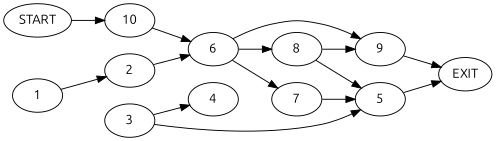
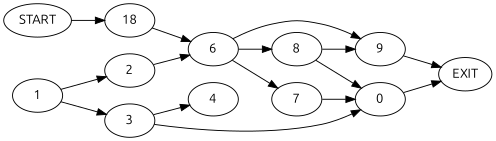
(130, 20) -> (130, 20)
(380, 99) -> (380, 99)
none -> (79, 107)
